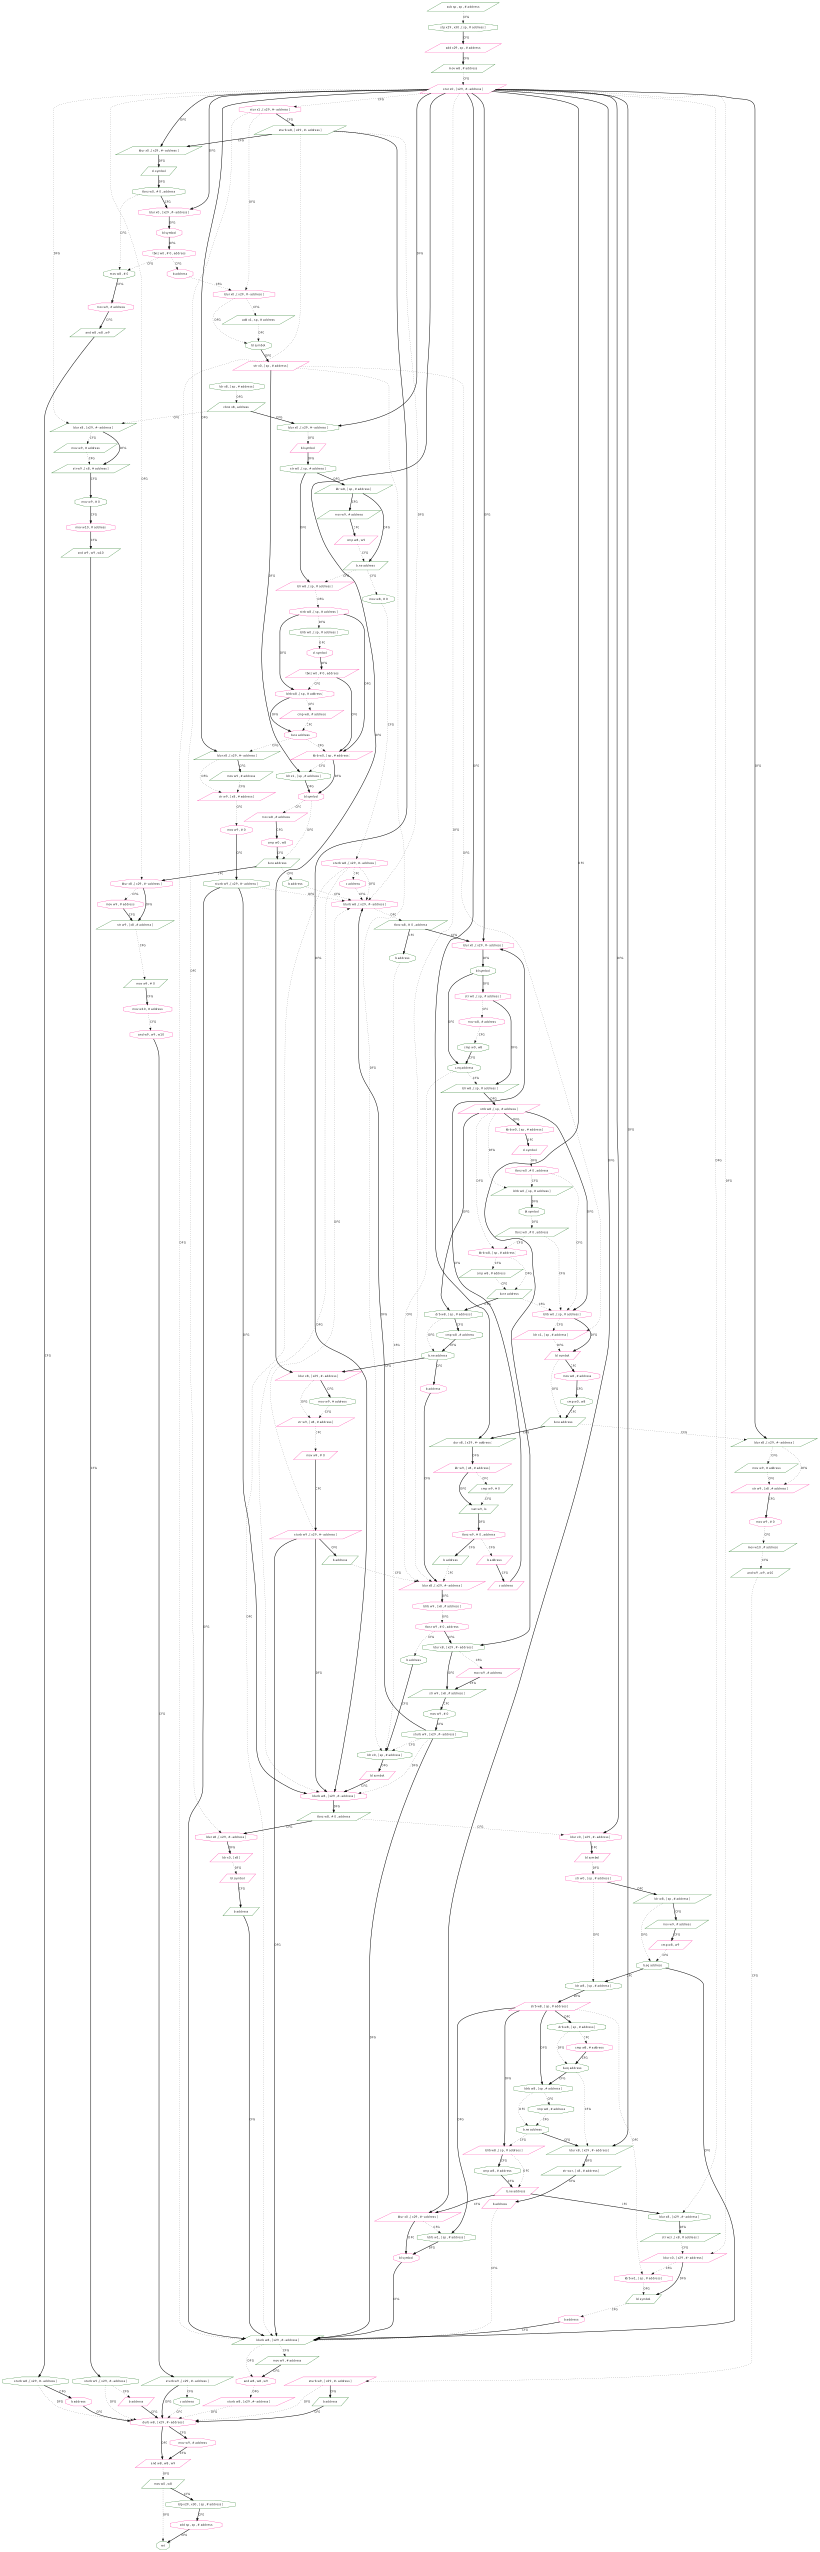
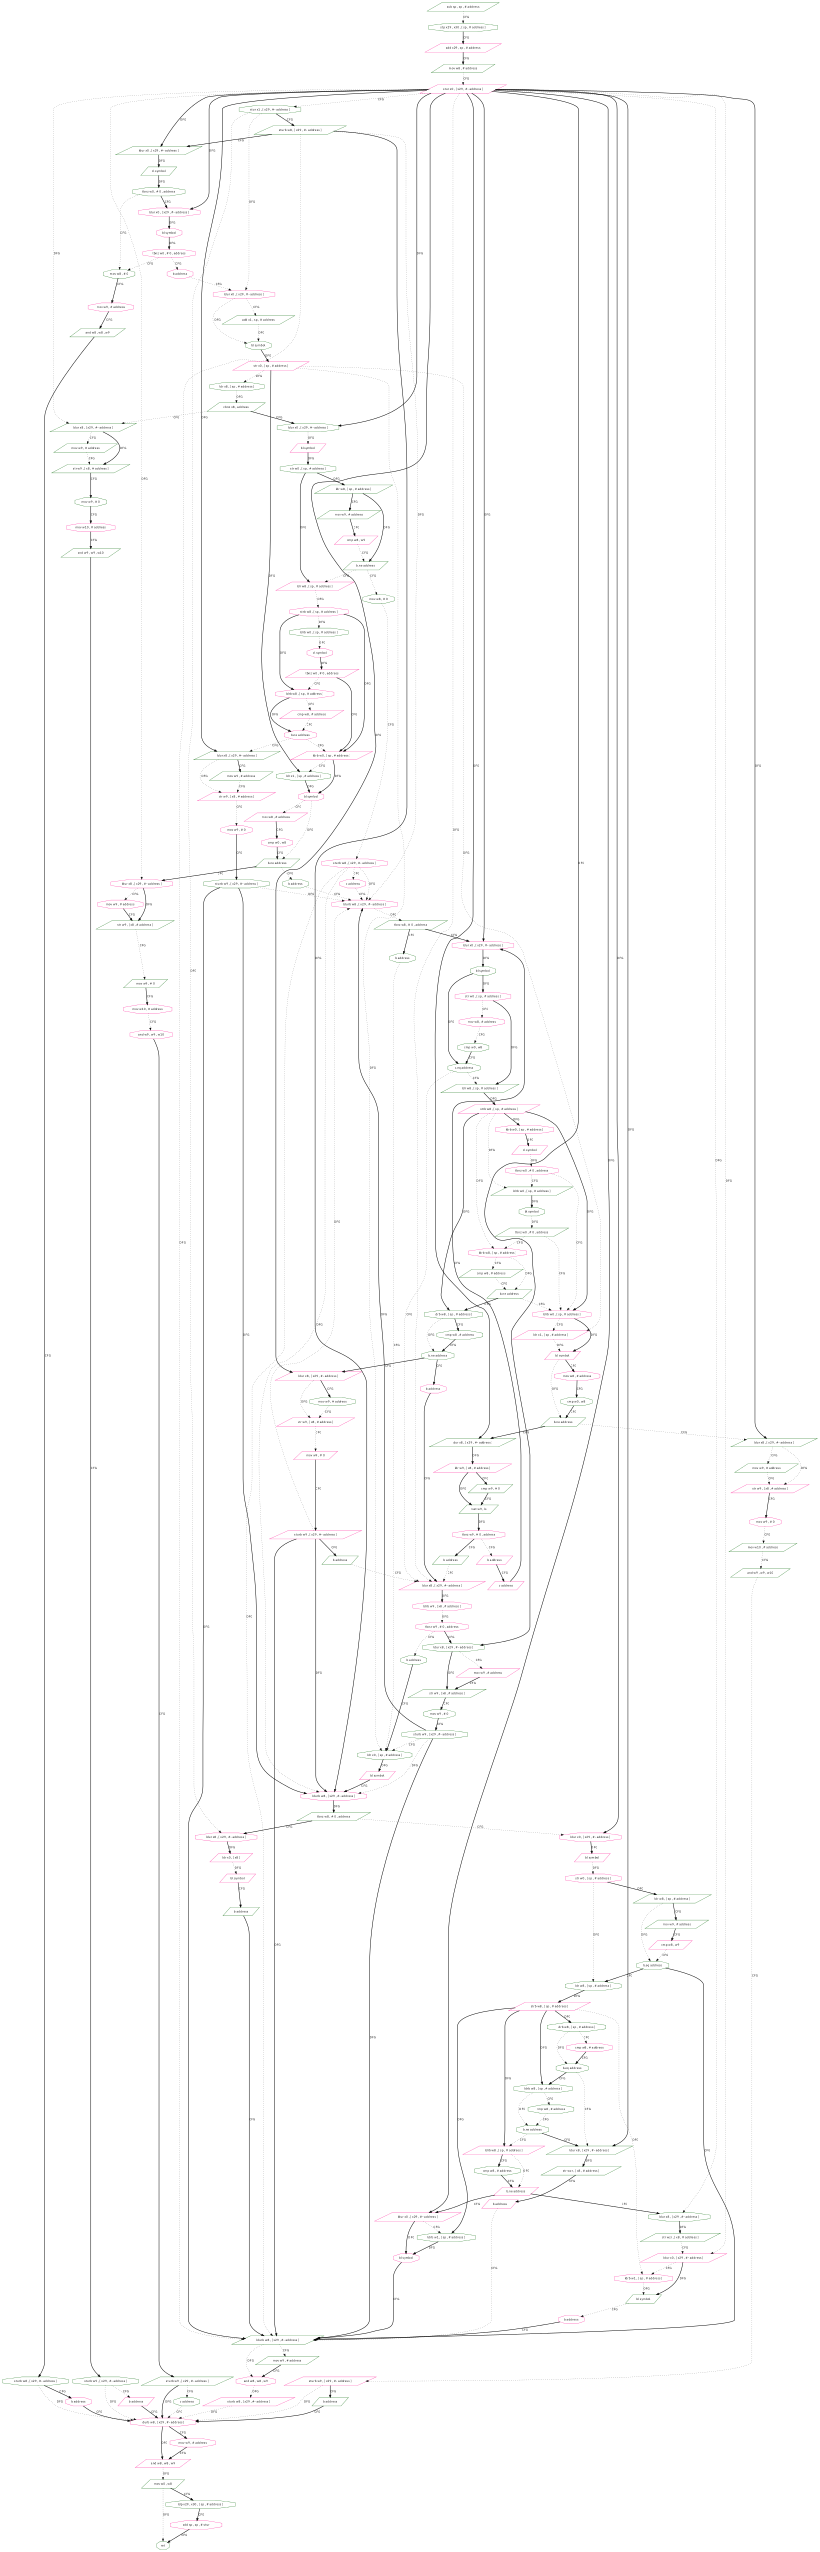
(270, 110) -> (270, 110)
none -> (255, 376)
(481, 1477) -> (481, 1477)
(485, 1498) -> (485, 1498)
(196, 2525) -> (196, 2525)
